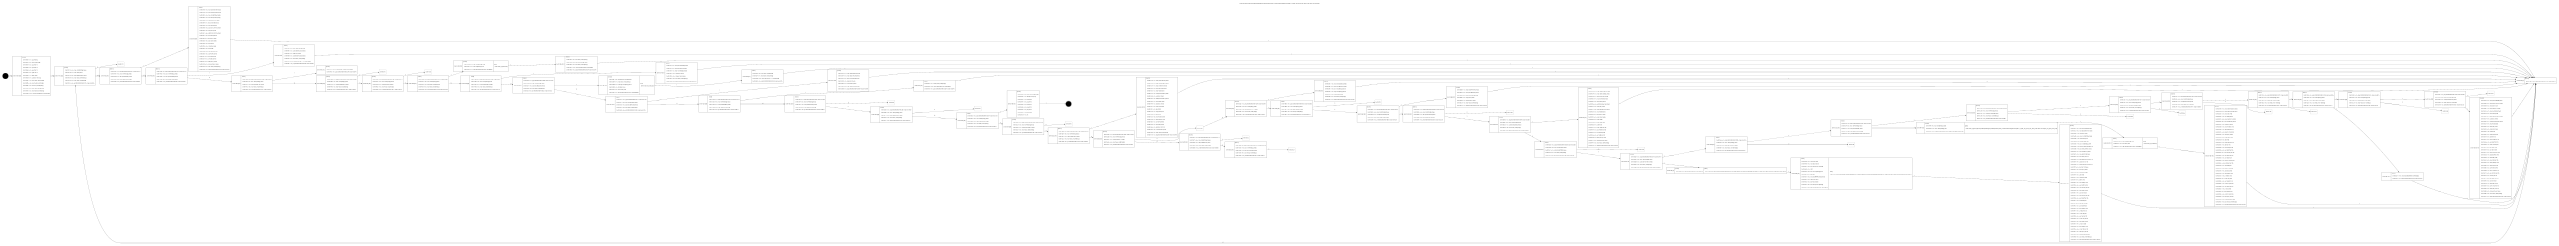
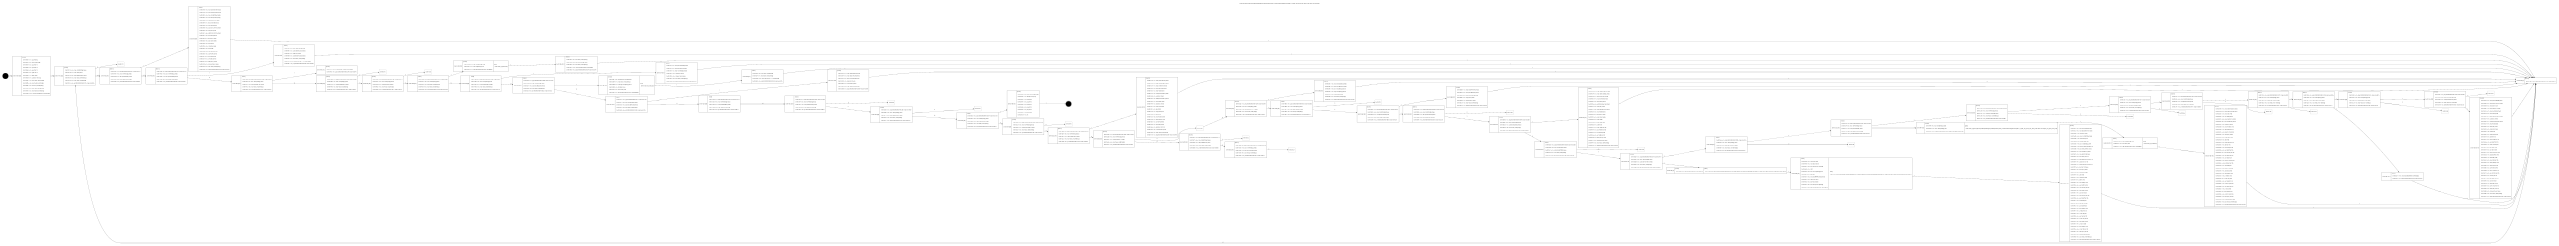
(934, 86) -> none
